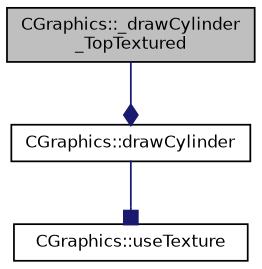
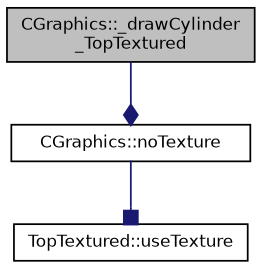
(131, 143) -> (131, 143)
(131, 242) -> (131, 242)
